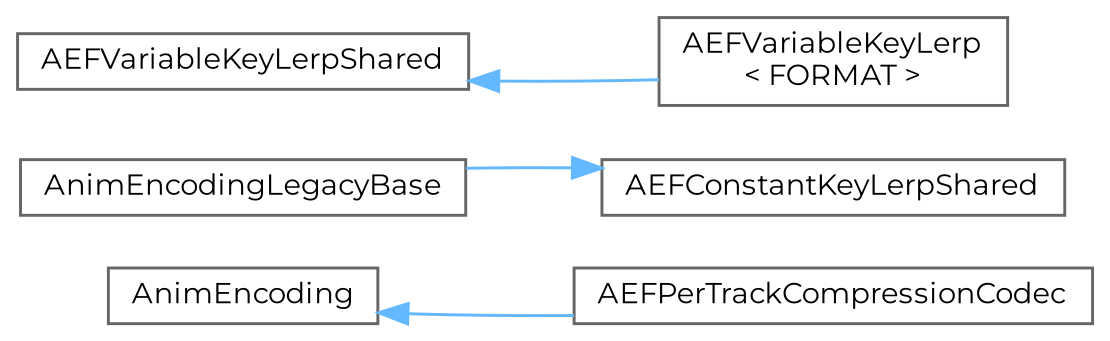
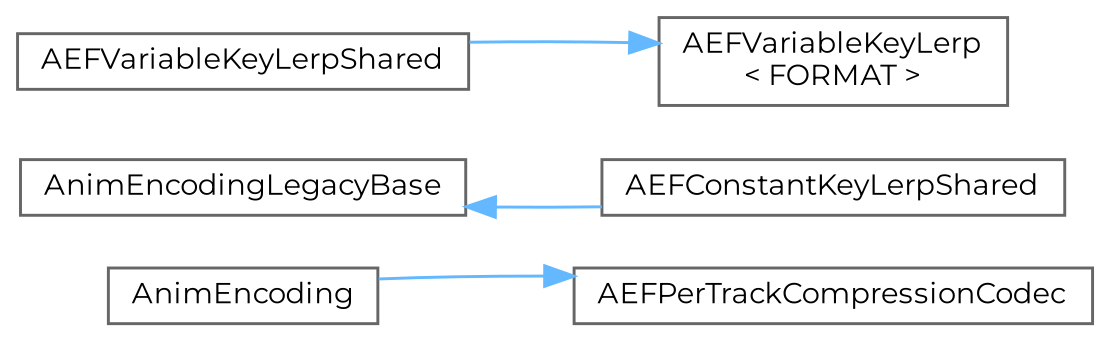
(579, 81) -> (549, 42)
(519, 168) -> (549, 207)
(491, 315) -> (462, 277)
